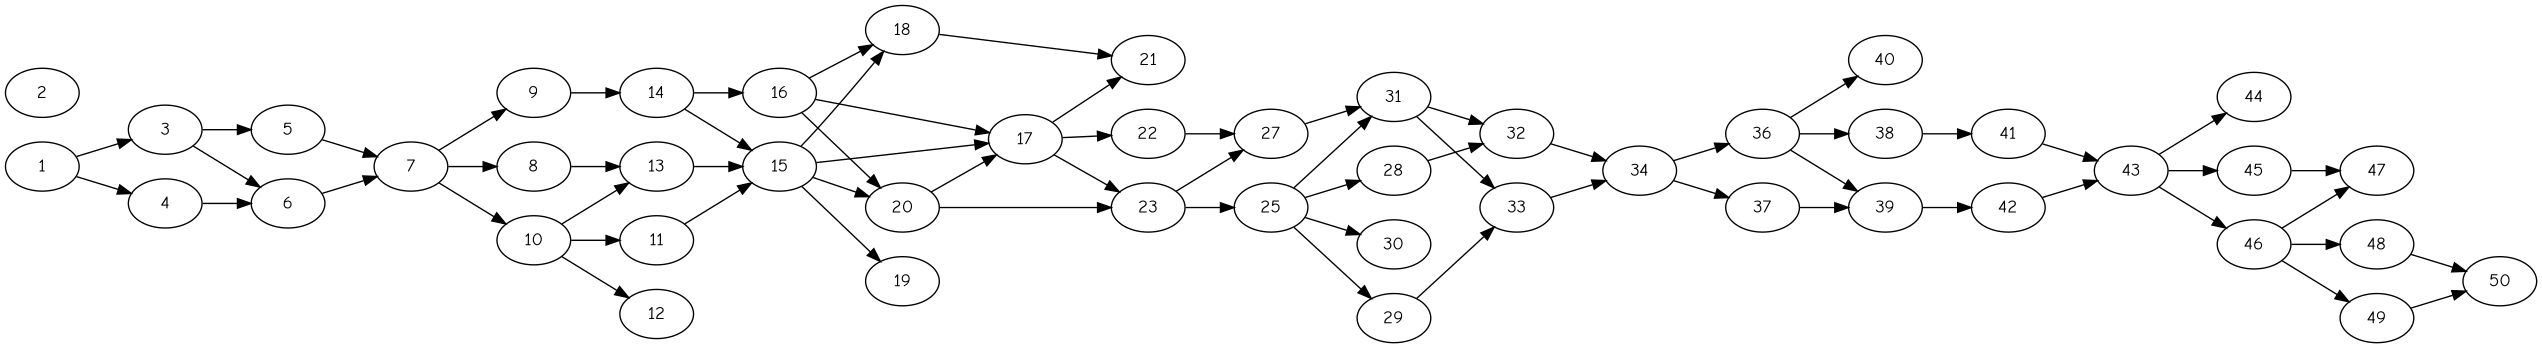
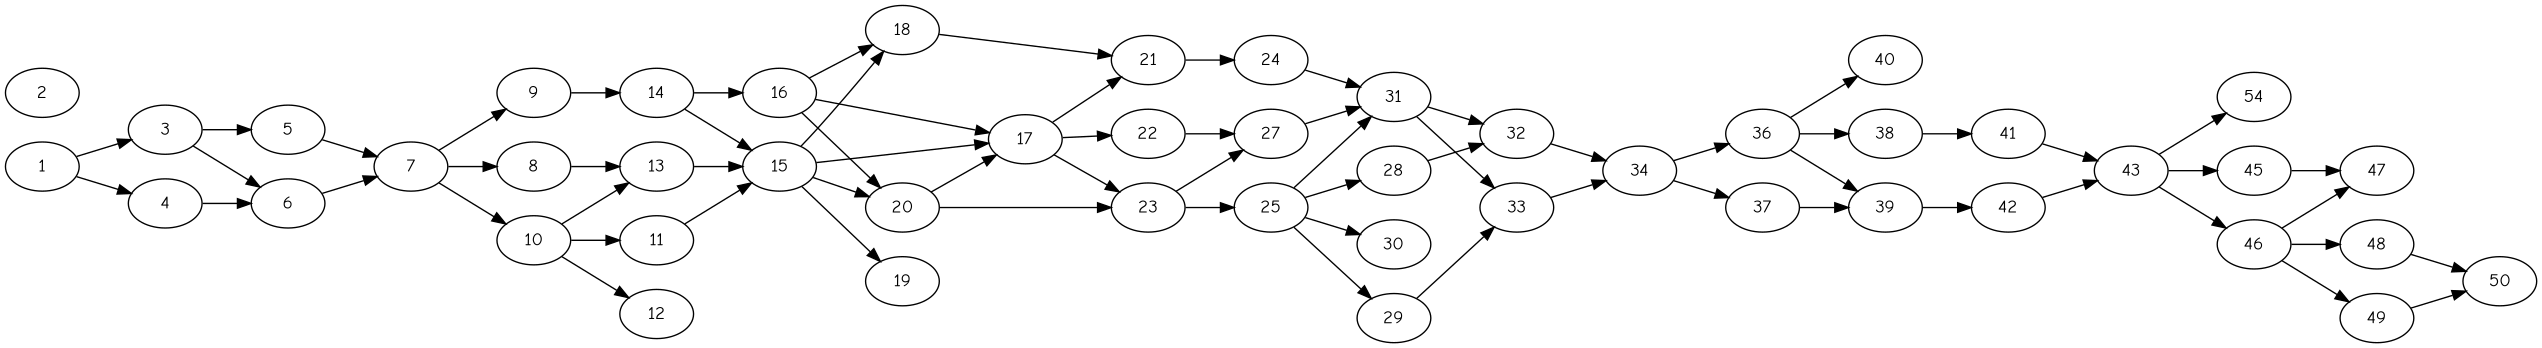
none -> (1271, 60)
(2254, 97) -> (2254, 97)
